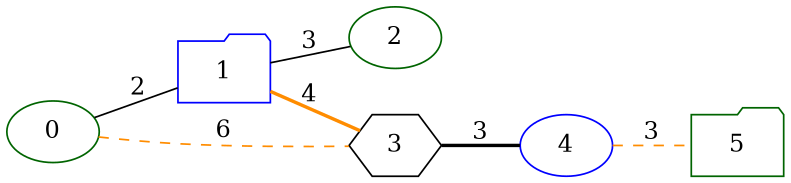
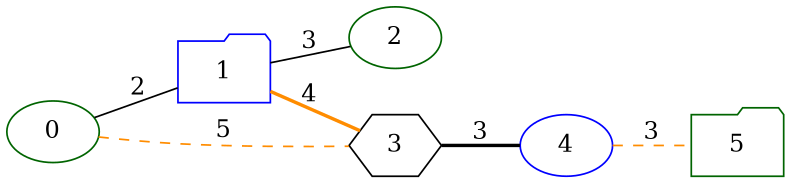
(224, 131) -> (224, 131)
